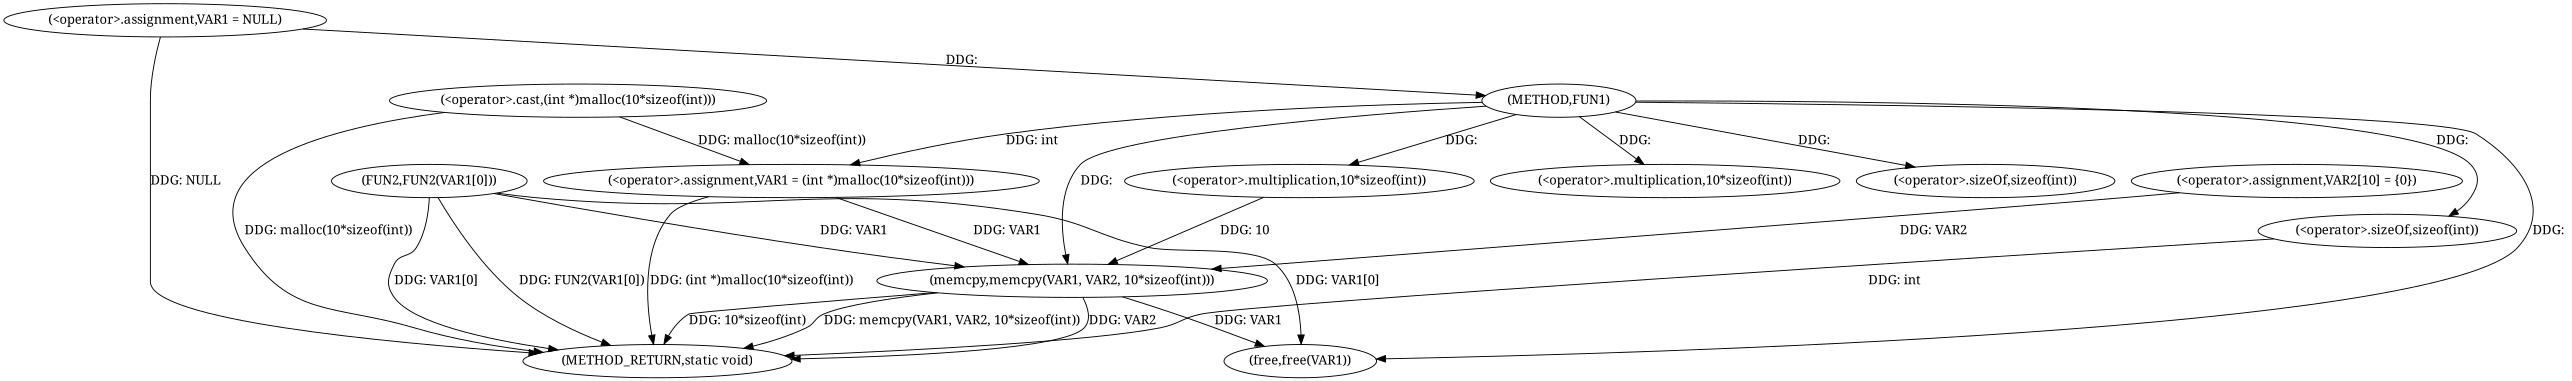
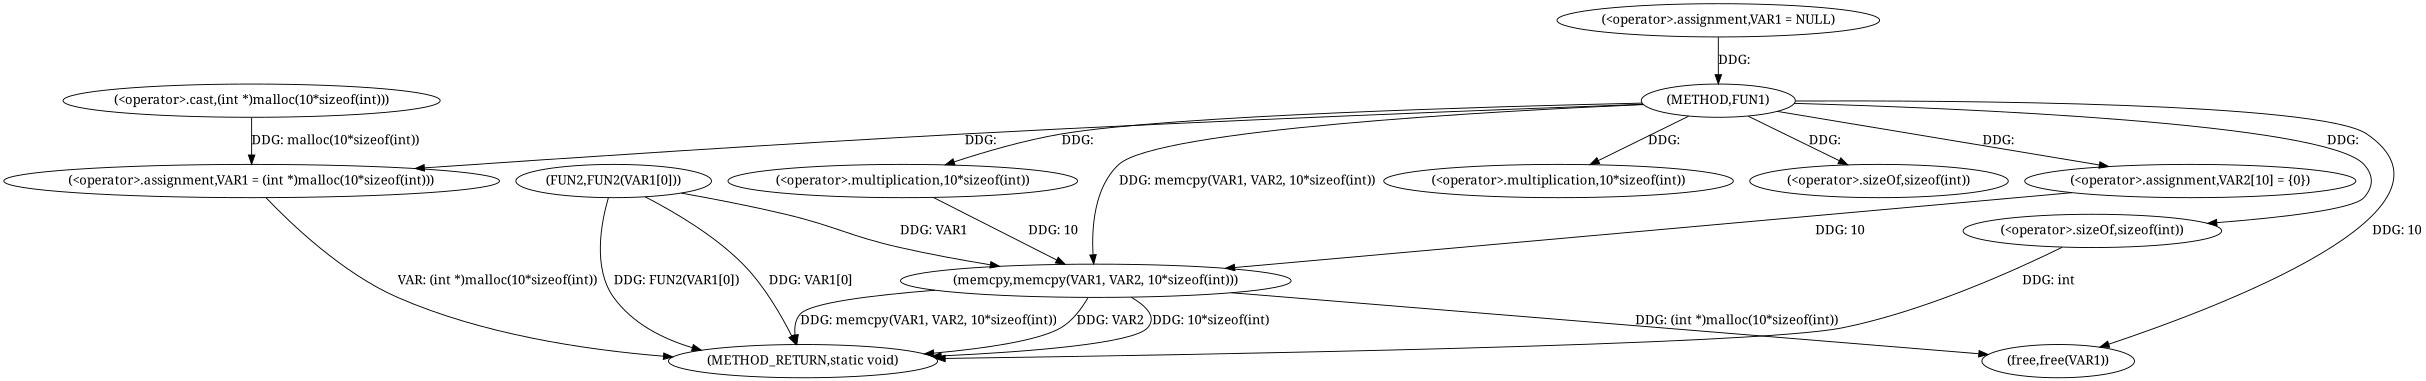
none -> (1938, 138)
(1032, 141) -> (983, 141)
(1098, 181) -> (1247, 181)
(928, 202) -> none
(928, 229) -> none
(1933, 231) -> (1840, 231)
(2550, 231) -> (2397, 231)
(254, 260) -> none
(752, 281) -> (498, 281)
(213, 314) -> none
(1248, 321) -> (1737, 321)
